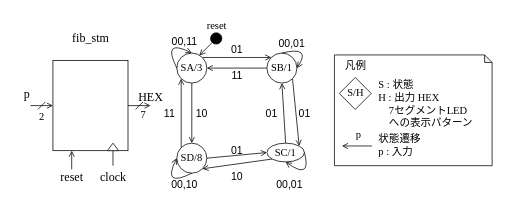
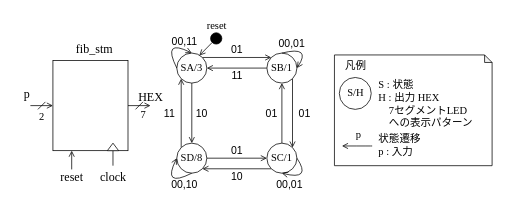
(90, 38) -> (94, 49)
(355, 93) -> (355, 93)
(285, 152) -> (282, 158)
